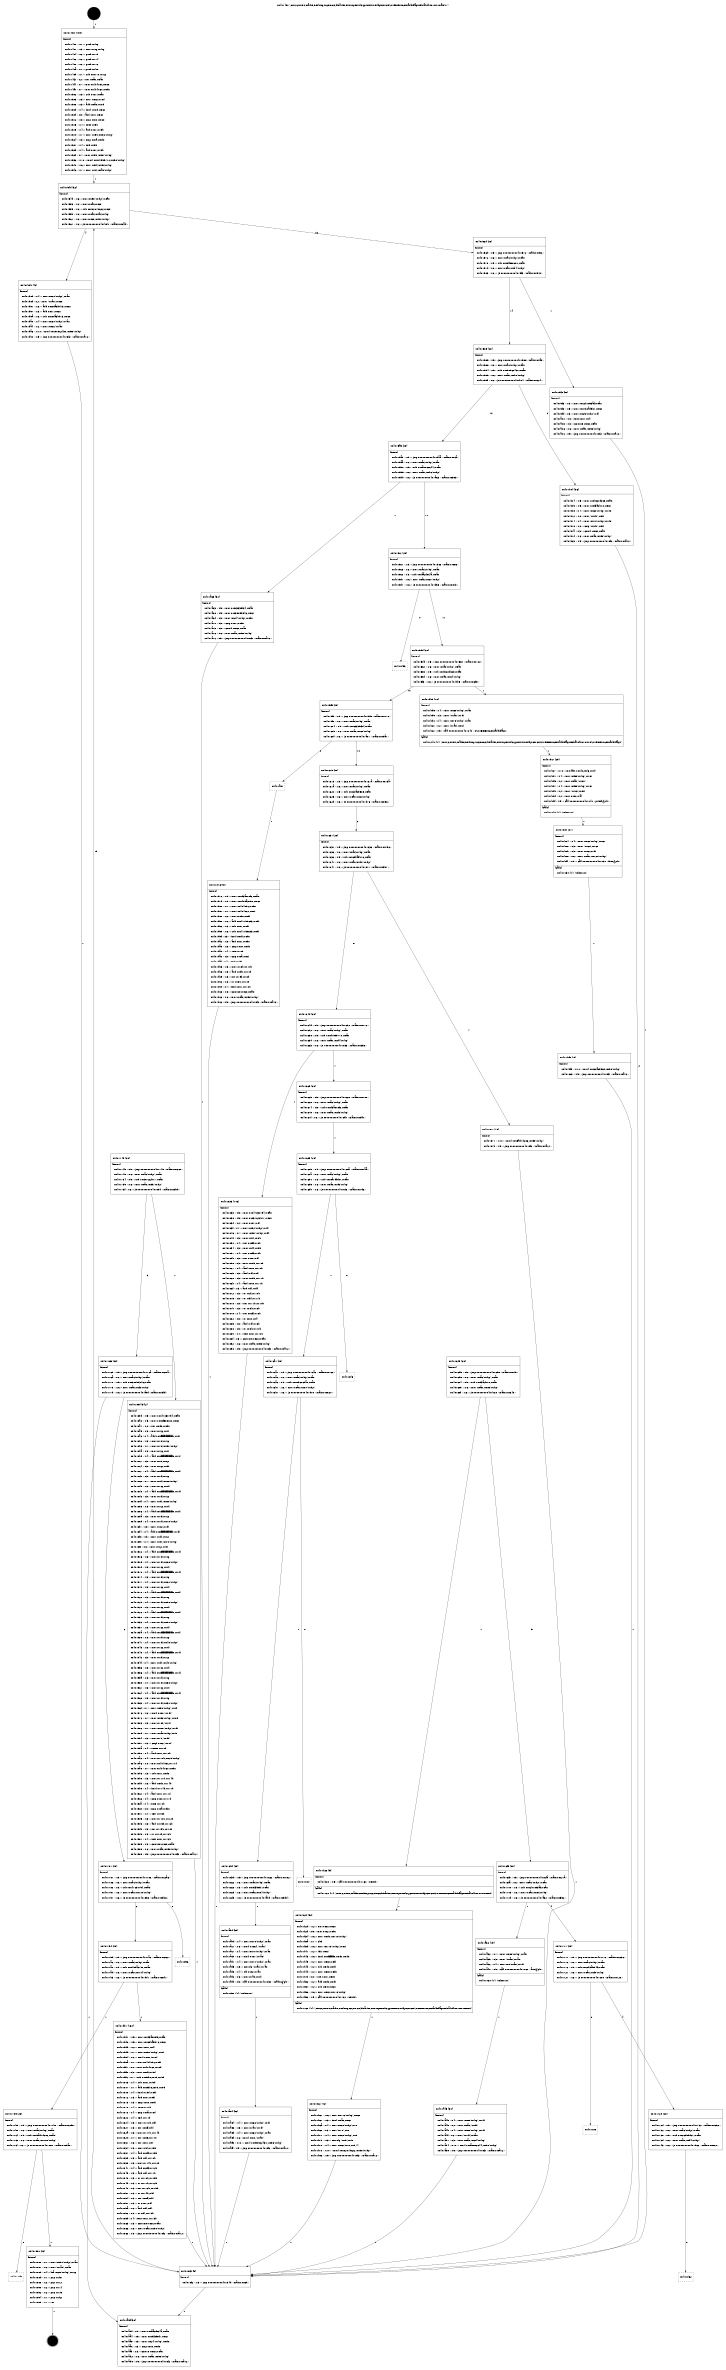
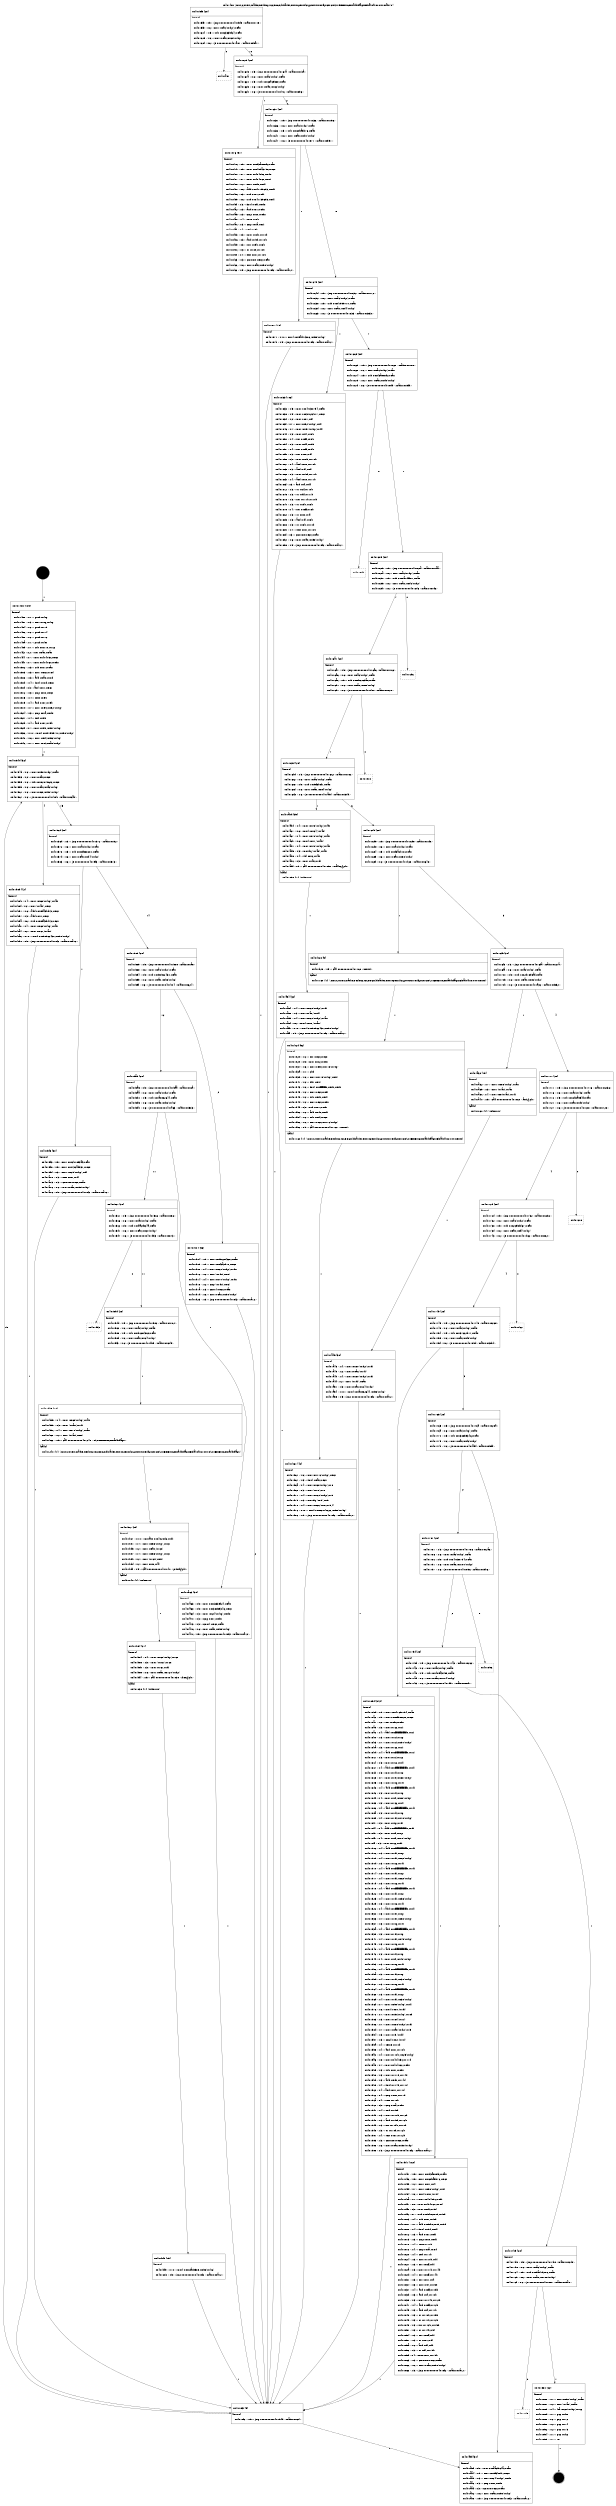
none -> (358, 573)
(402, 693) -> none
none -> (357, 812)
(267, 835) -> (260, 121)
none -> (490, 1273)
